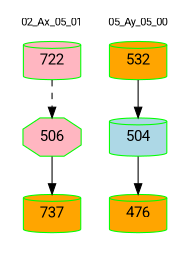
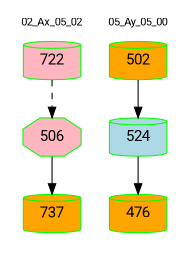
(52, 23) -> (52, 23)
(138, 61) -> (138, 61)
(138, 137) -> (138, 137)
